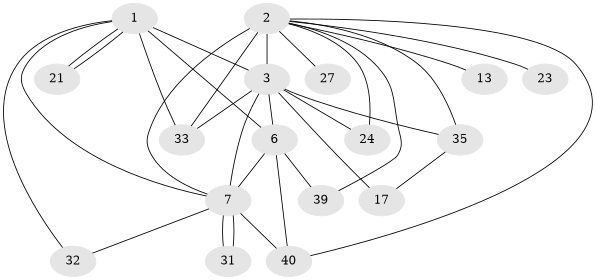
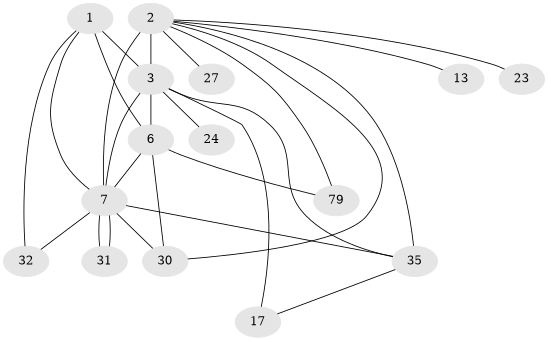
(352, 57) -> none
(57, 79) -> none
(182, 140) -> none
(321, 201) -> (336, 201)
none -> (260, 231)
(289, 261) -> (165, 261)
